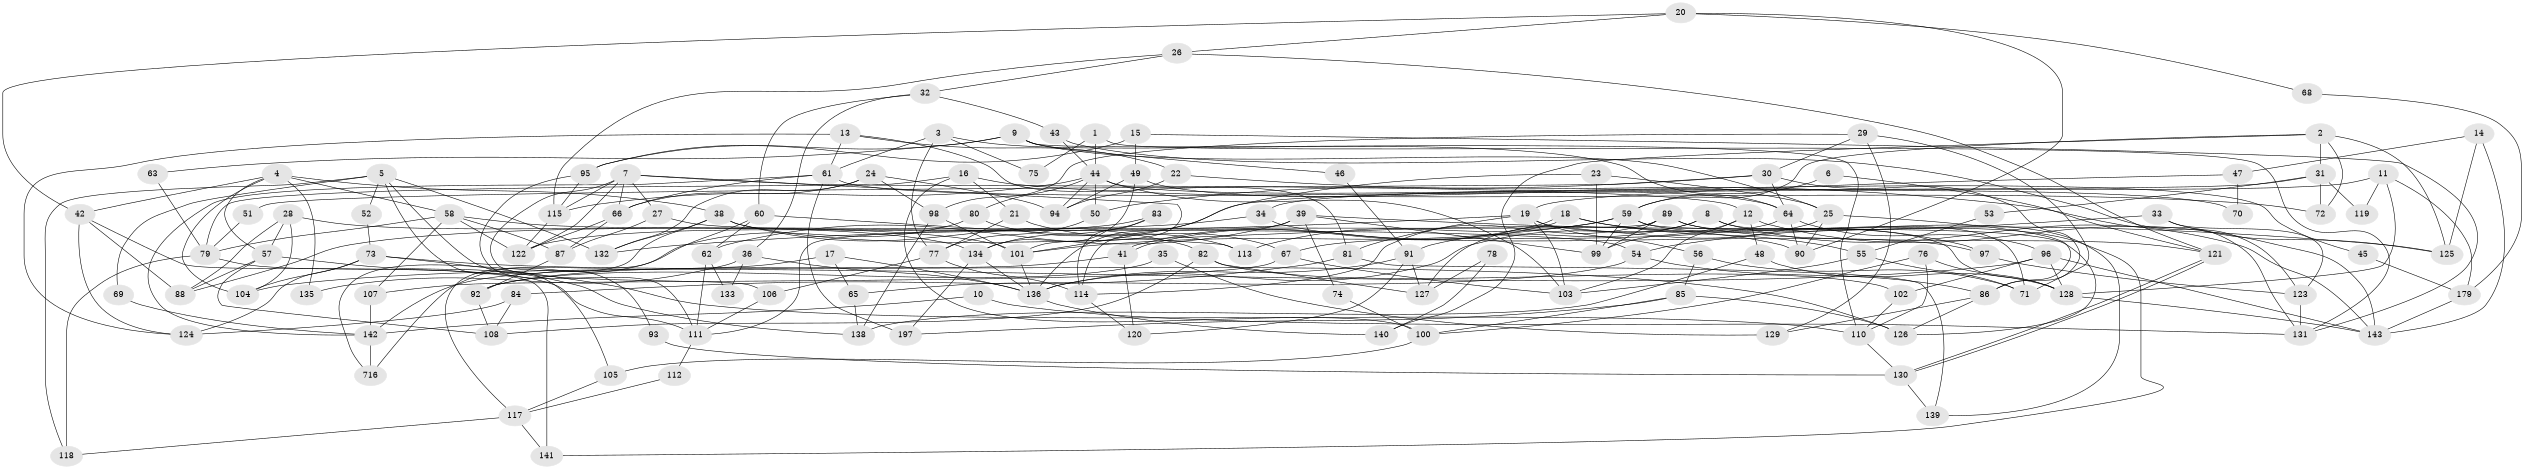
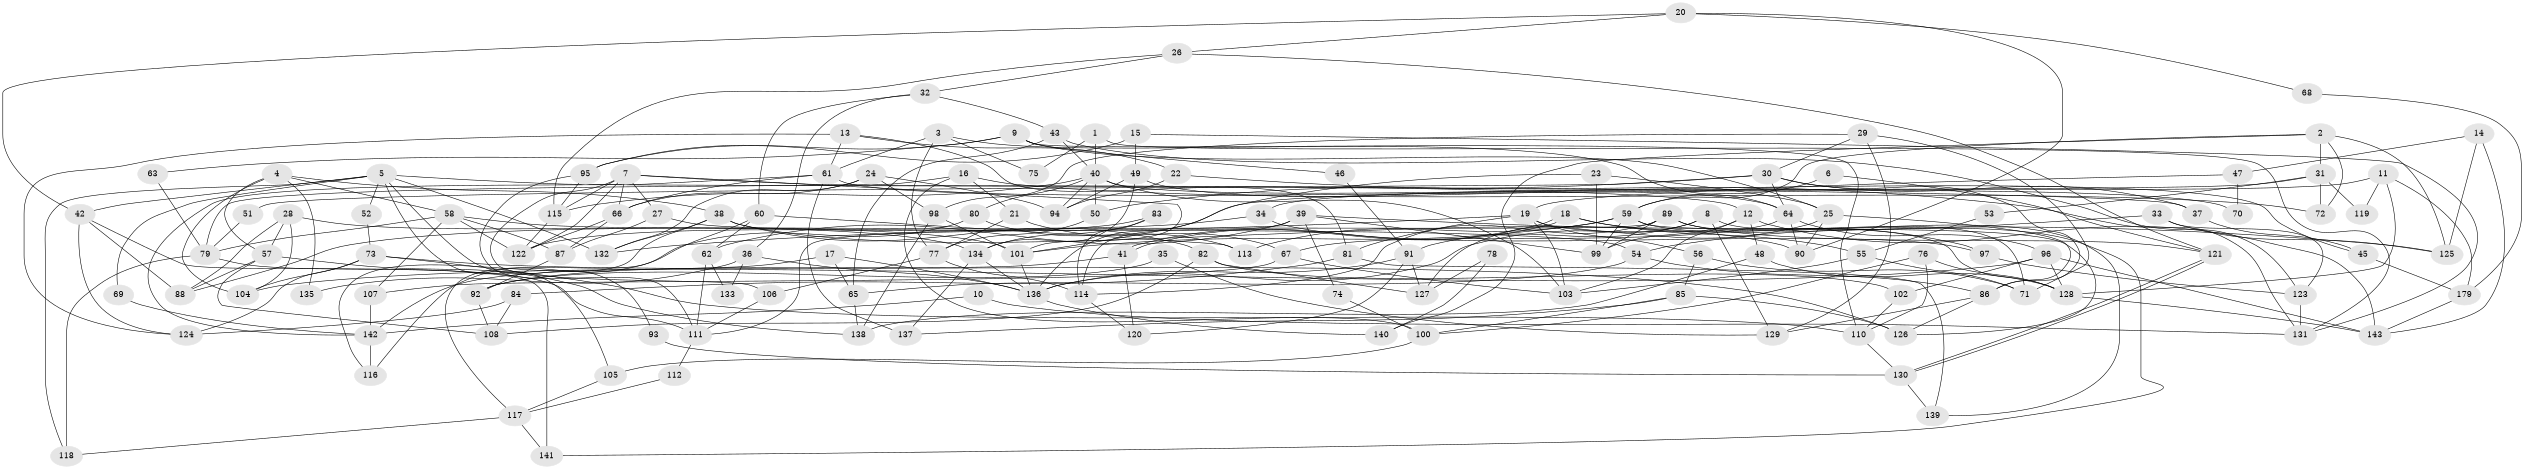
none -> (912, 171)
(1095, 174) -> (1095, 174)
(178, 193) -> (230, 192)
none -> (2197, 214)
(2190, 235) -> (1744, 282)
(906, 335) -> (906, 335)
(371, 376) -> (371, 376)
